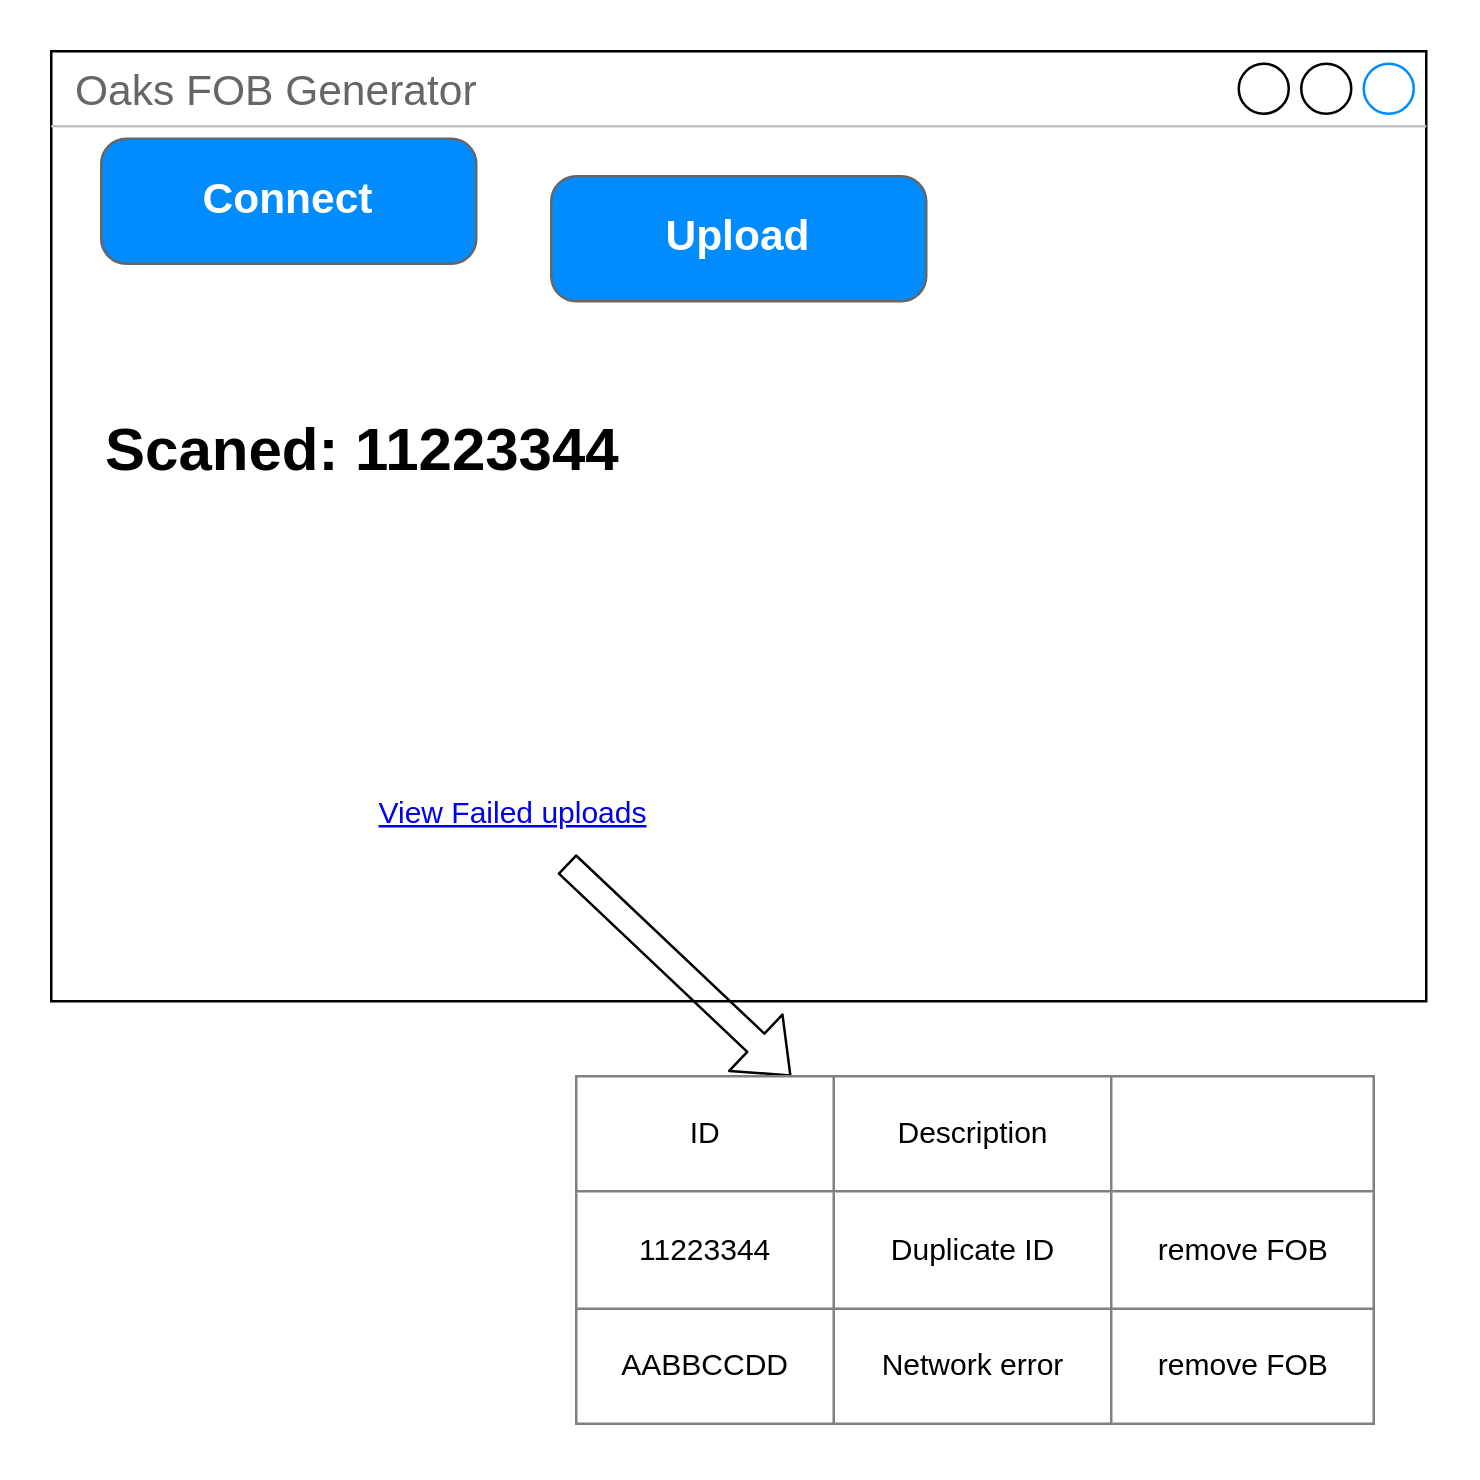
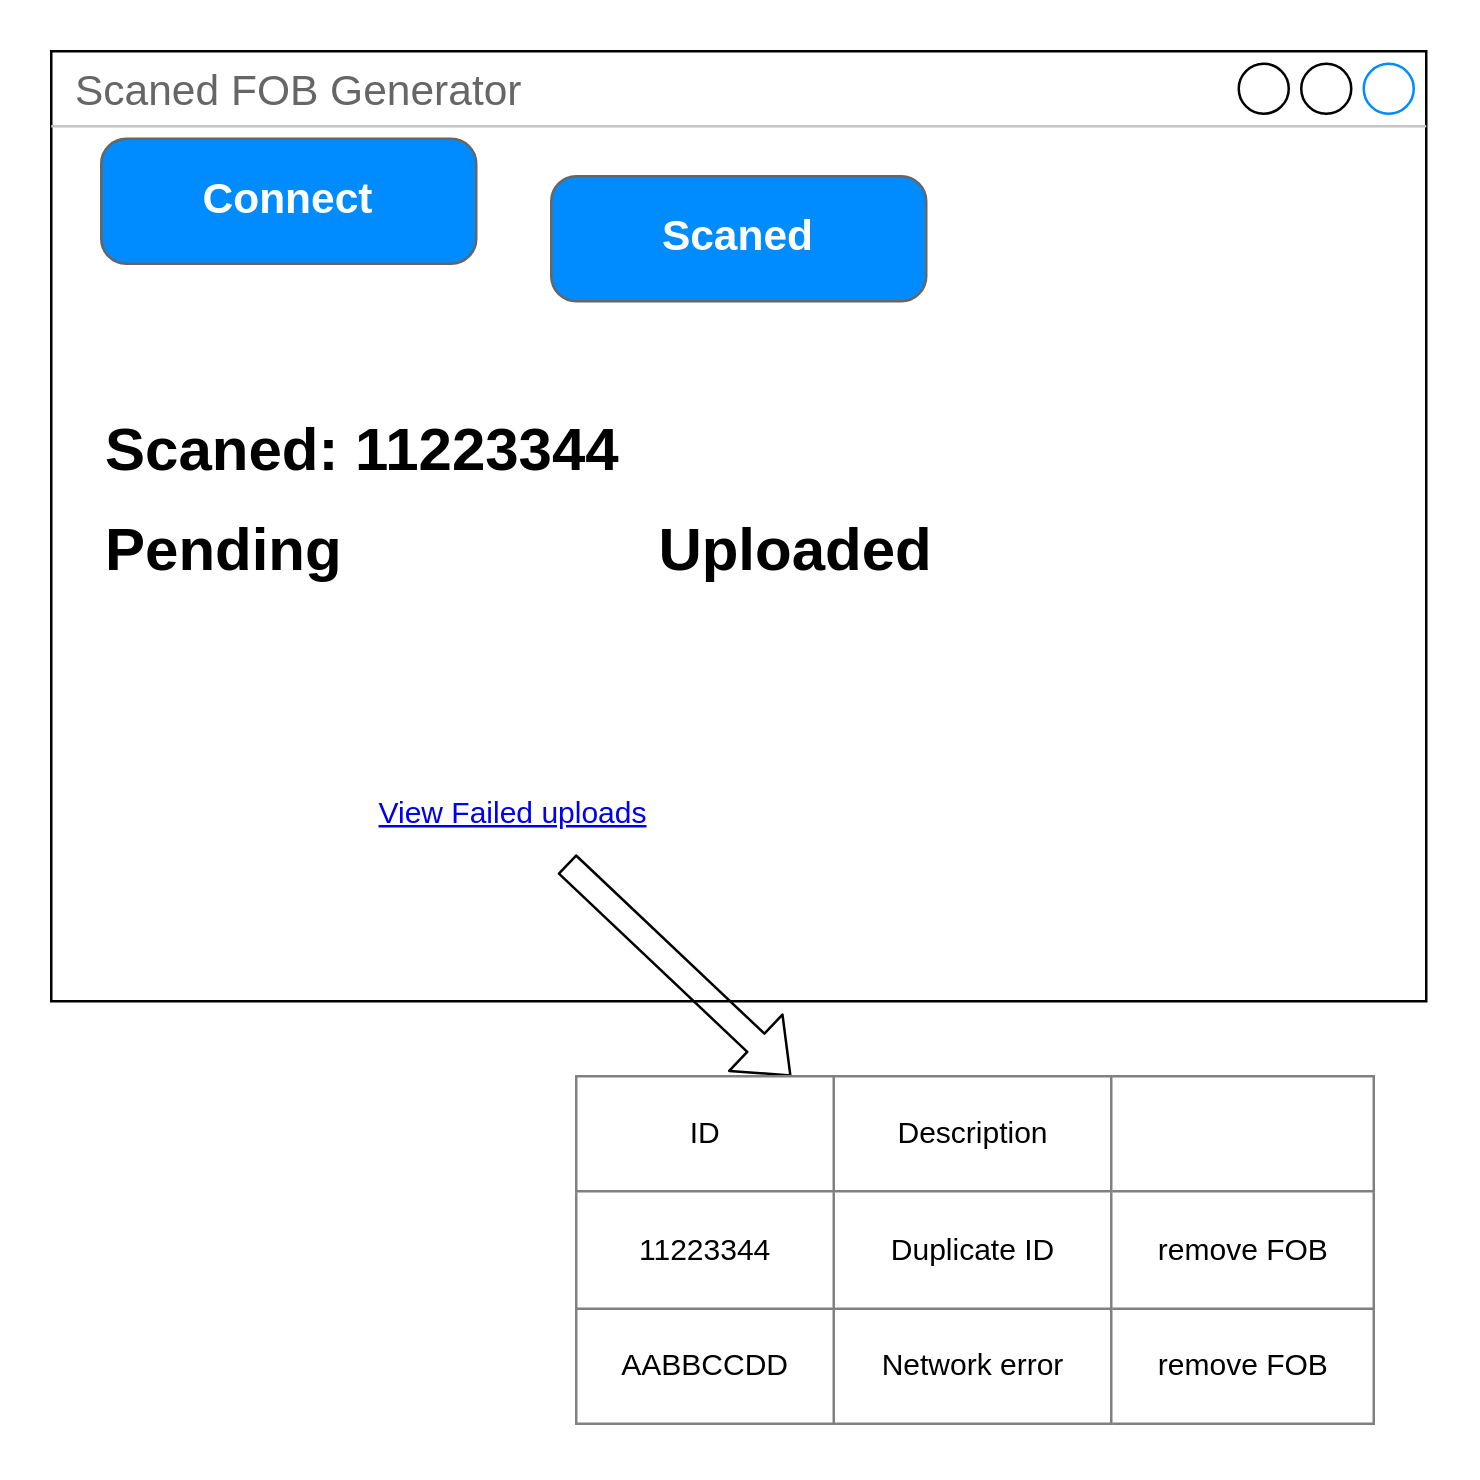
(279, 94) -> (303, 94)
(739, 239) -> (739, 239)
none -> (664, 551)
